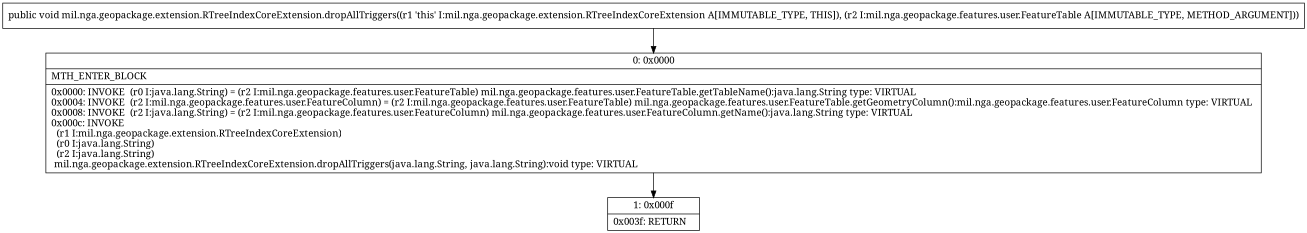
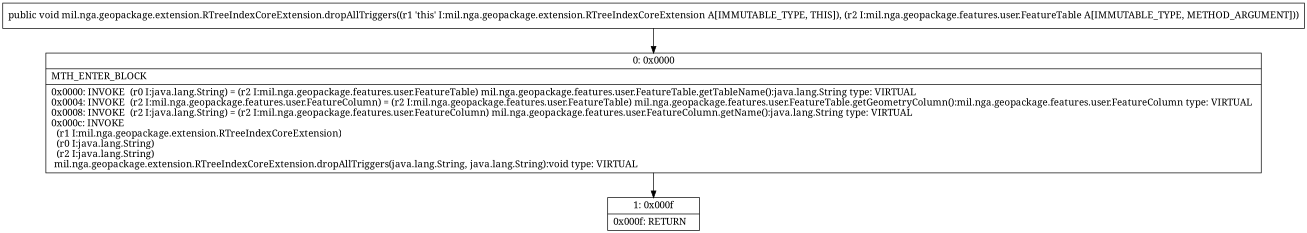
(654, 222) -> (654, 222)
